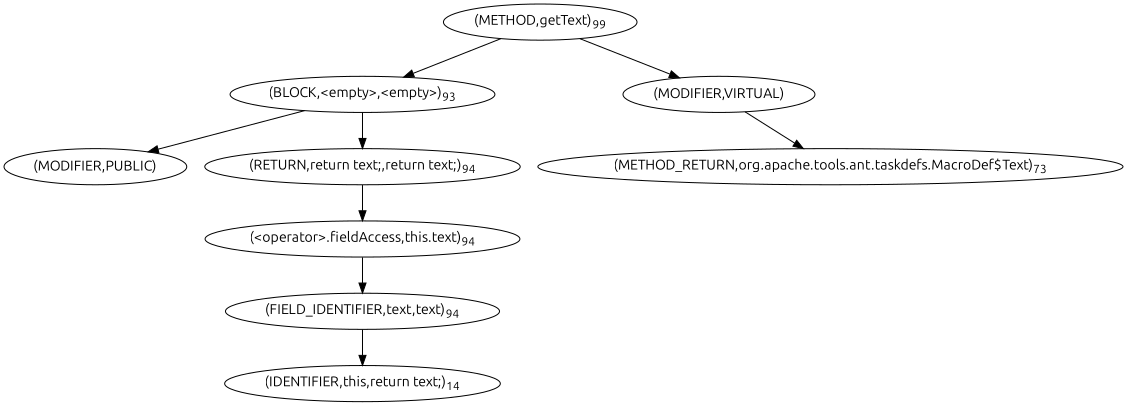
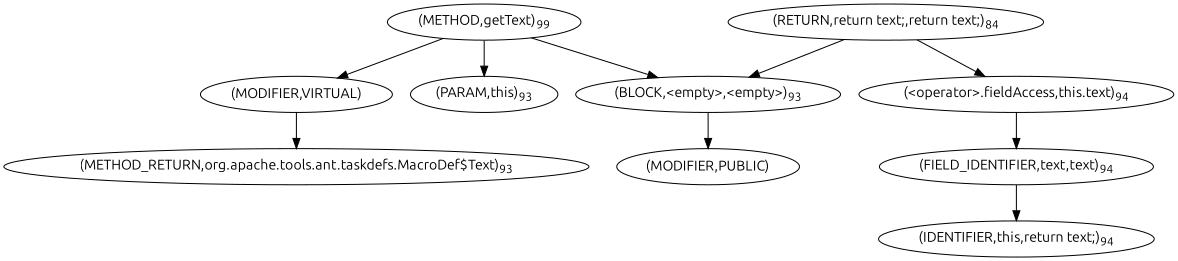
none -> (484, 94)
(362, 126) -> (802, 56)
(469, 165) -> (992, 21)
(1040, 165) -> (506, 165)
(453, 382) -> (1107, 237)
